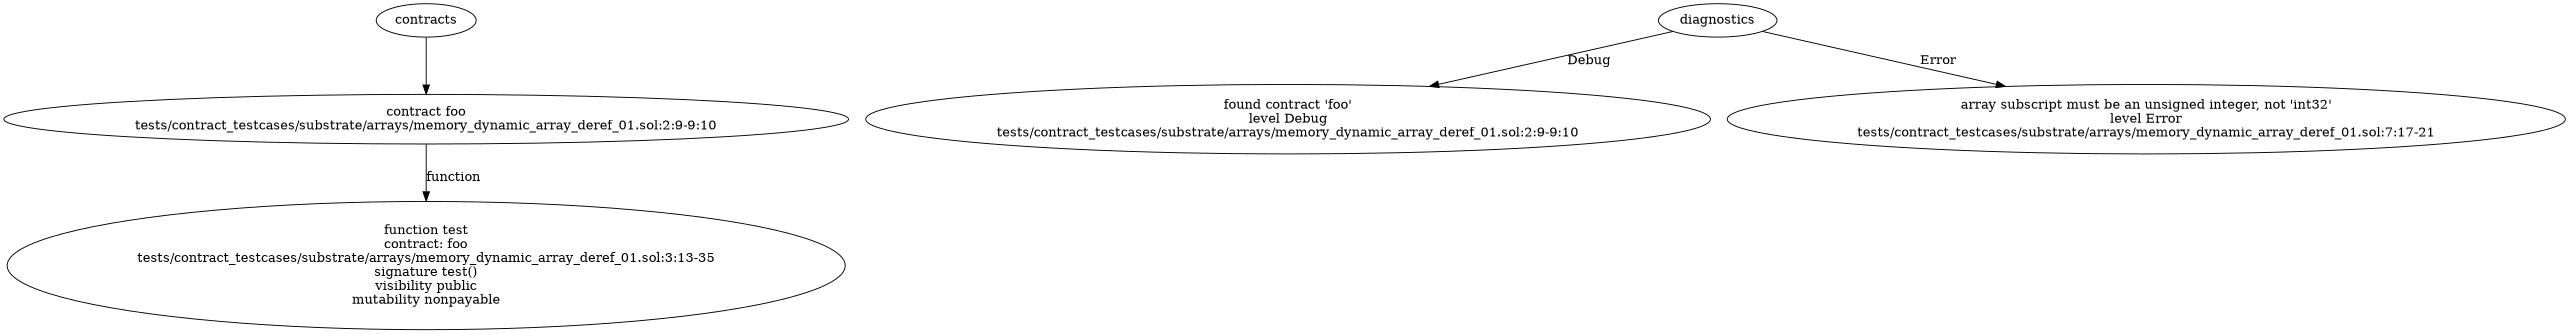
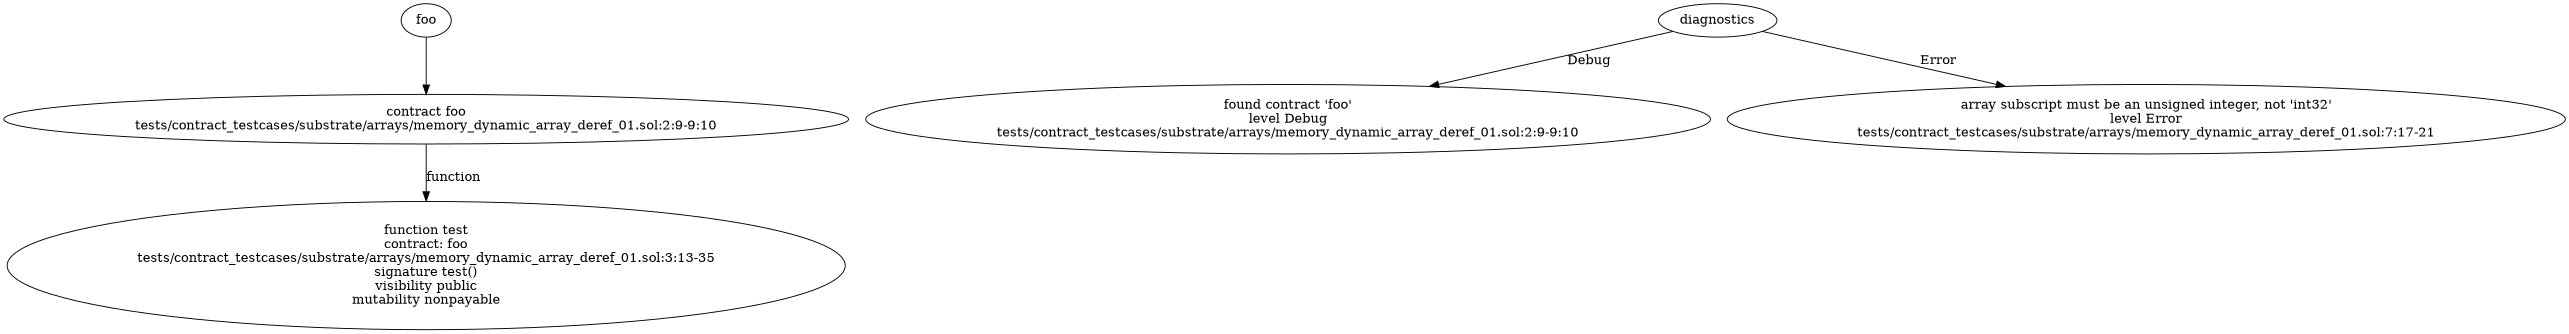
(426, 20) -> (426, 20)
